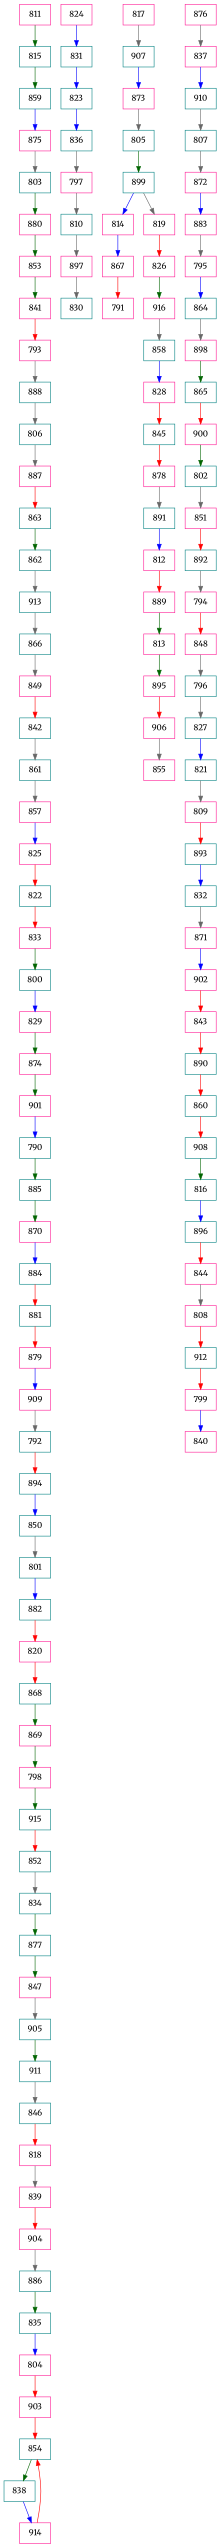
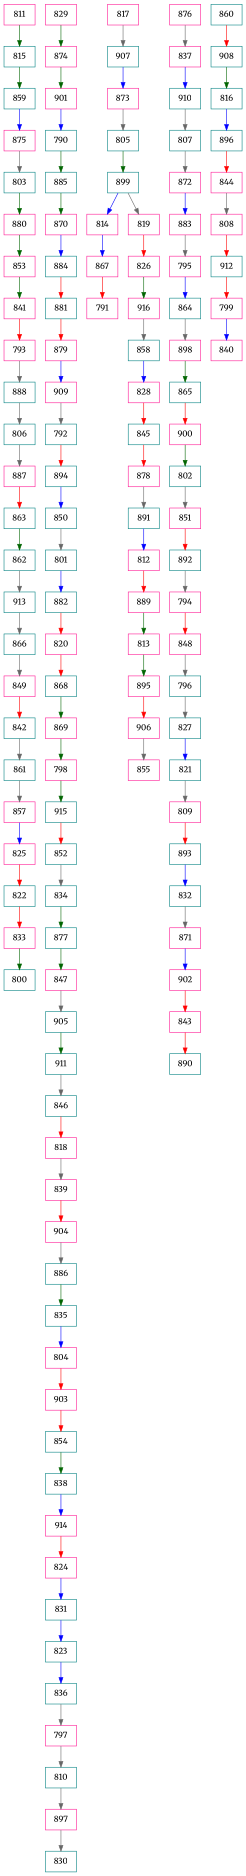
(35, 998) -> none
(201, 1082) -> none
(41, 2494) -> (61, 1544)
